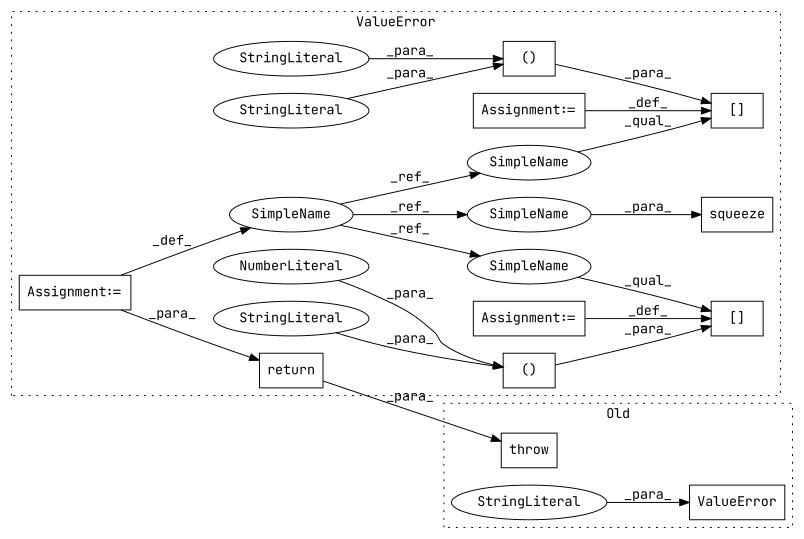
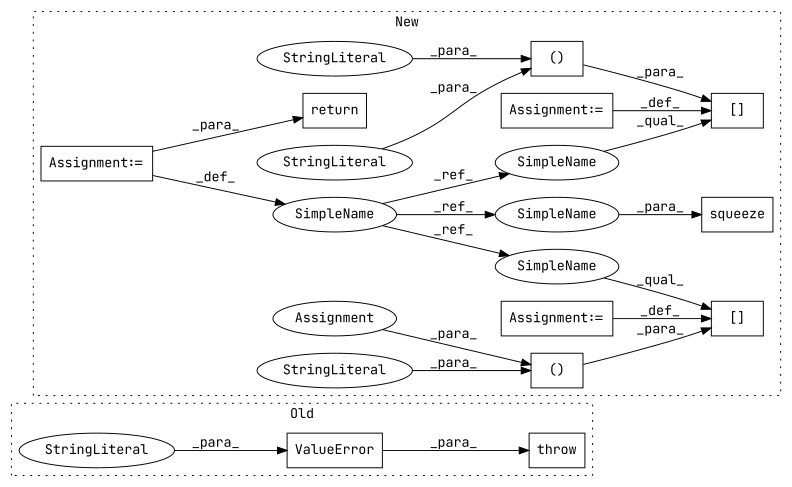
(396, 23) -> (407, 23)
(291, 267) -> (335, 319)
(407, 410) -> (451, 450)
